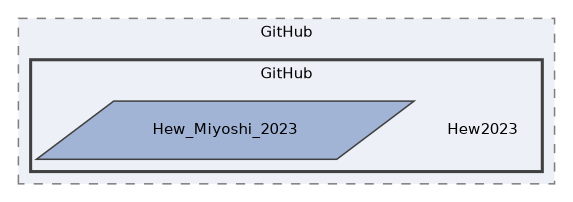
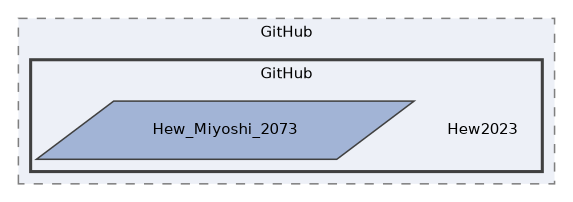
(225, 130) -> (225, 130)
